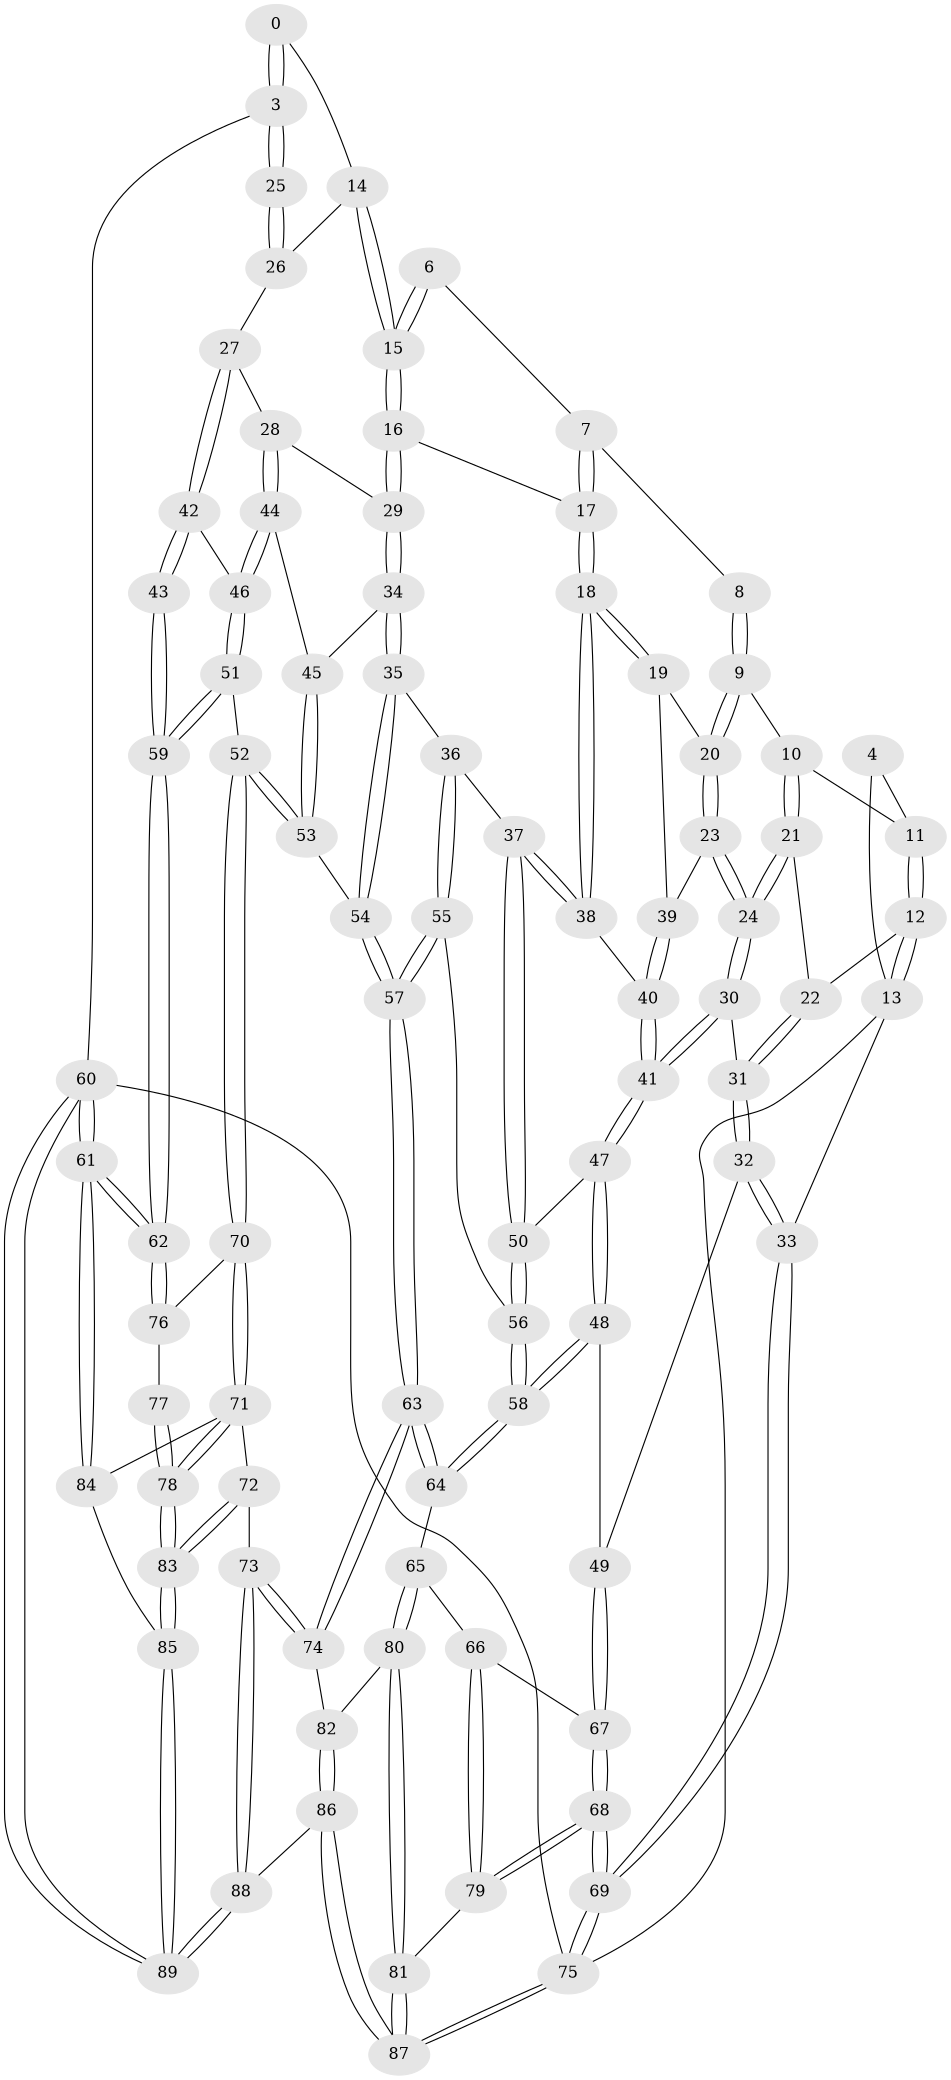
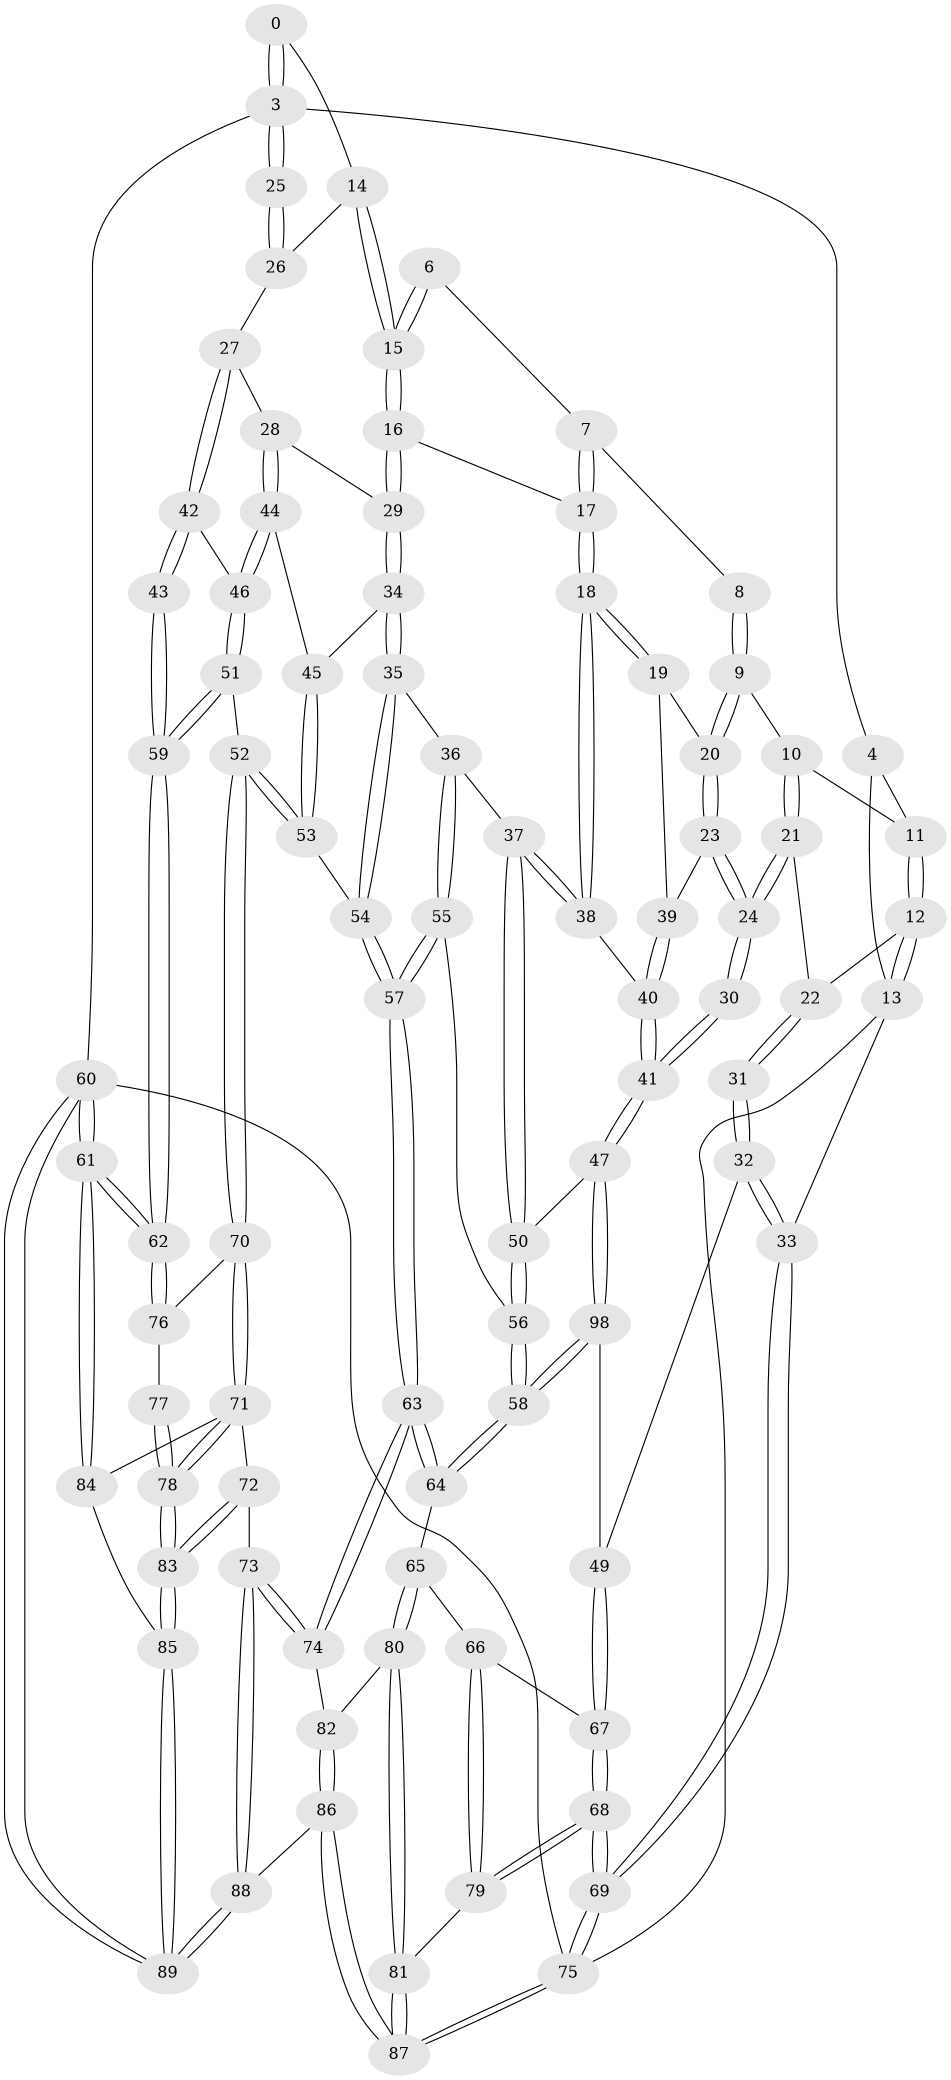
none -> (811, 224)
(734, 1040) -> none
(600, 1324) -> (600, 1324)
